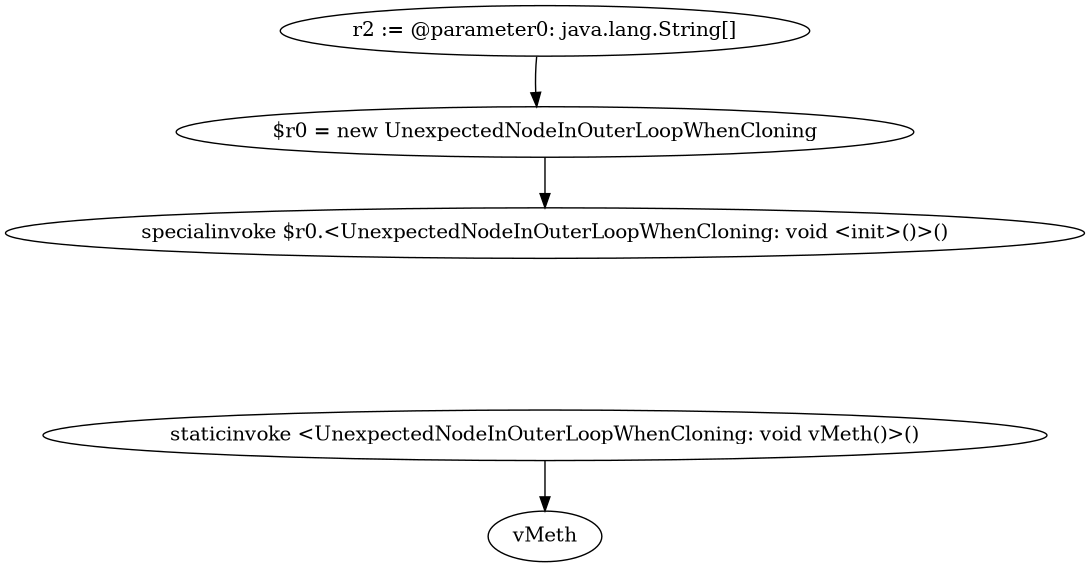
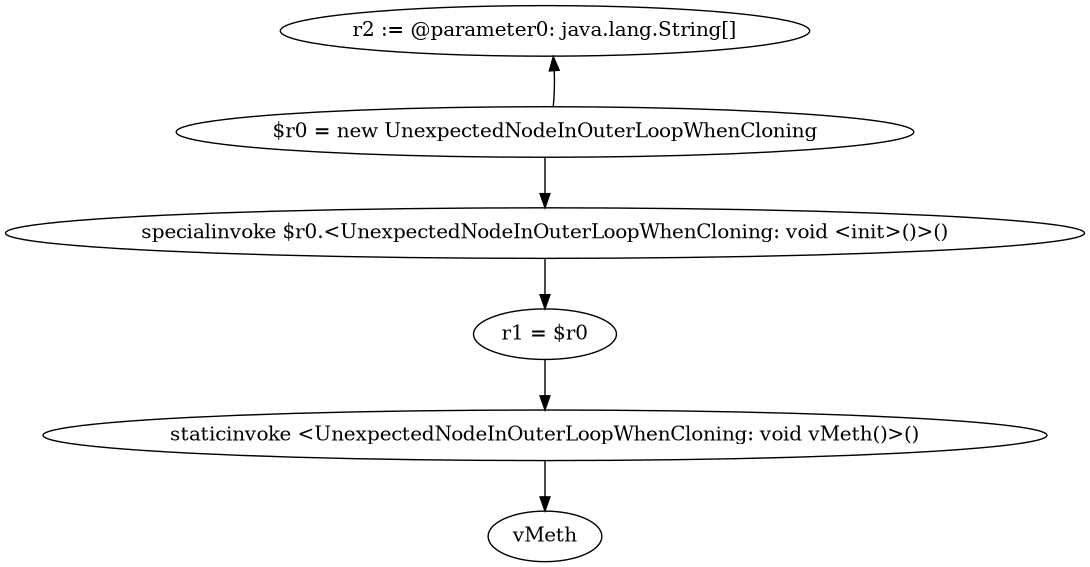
(536, 75) -> (554, 89)
none -> (545, 334)
